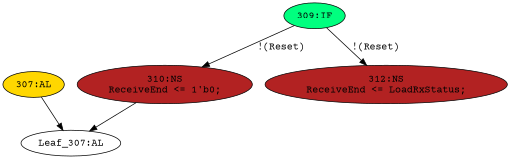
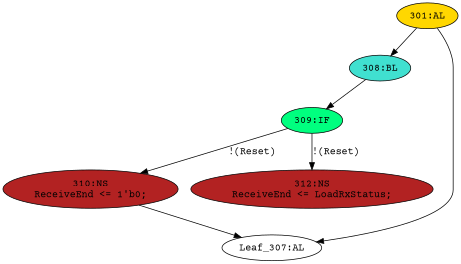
none -> (380, 68)
(34, 84) -> (427, 16)
